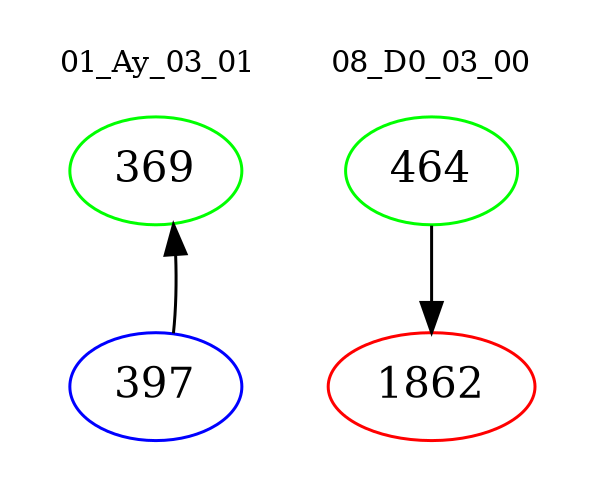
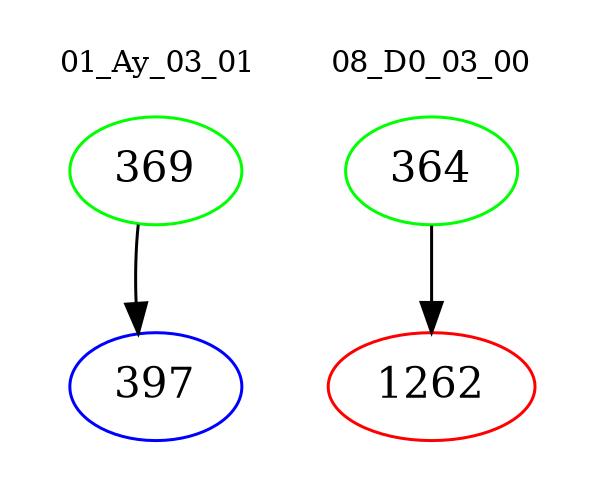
(432, 171) -> (432, 171)
(176, 294) -> (136, 264)
(432, 387) -> (432, 387)
